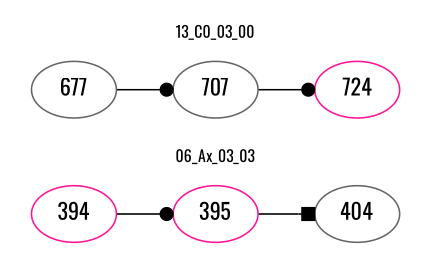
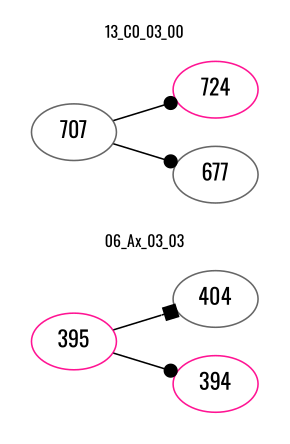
(139, 90) -> (139, 152)
(139, 214) -> (139, 361)
